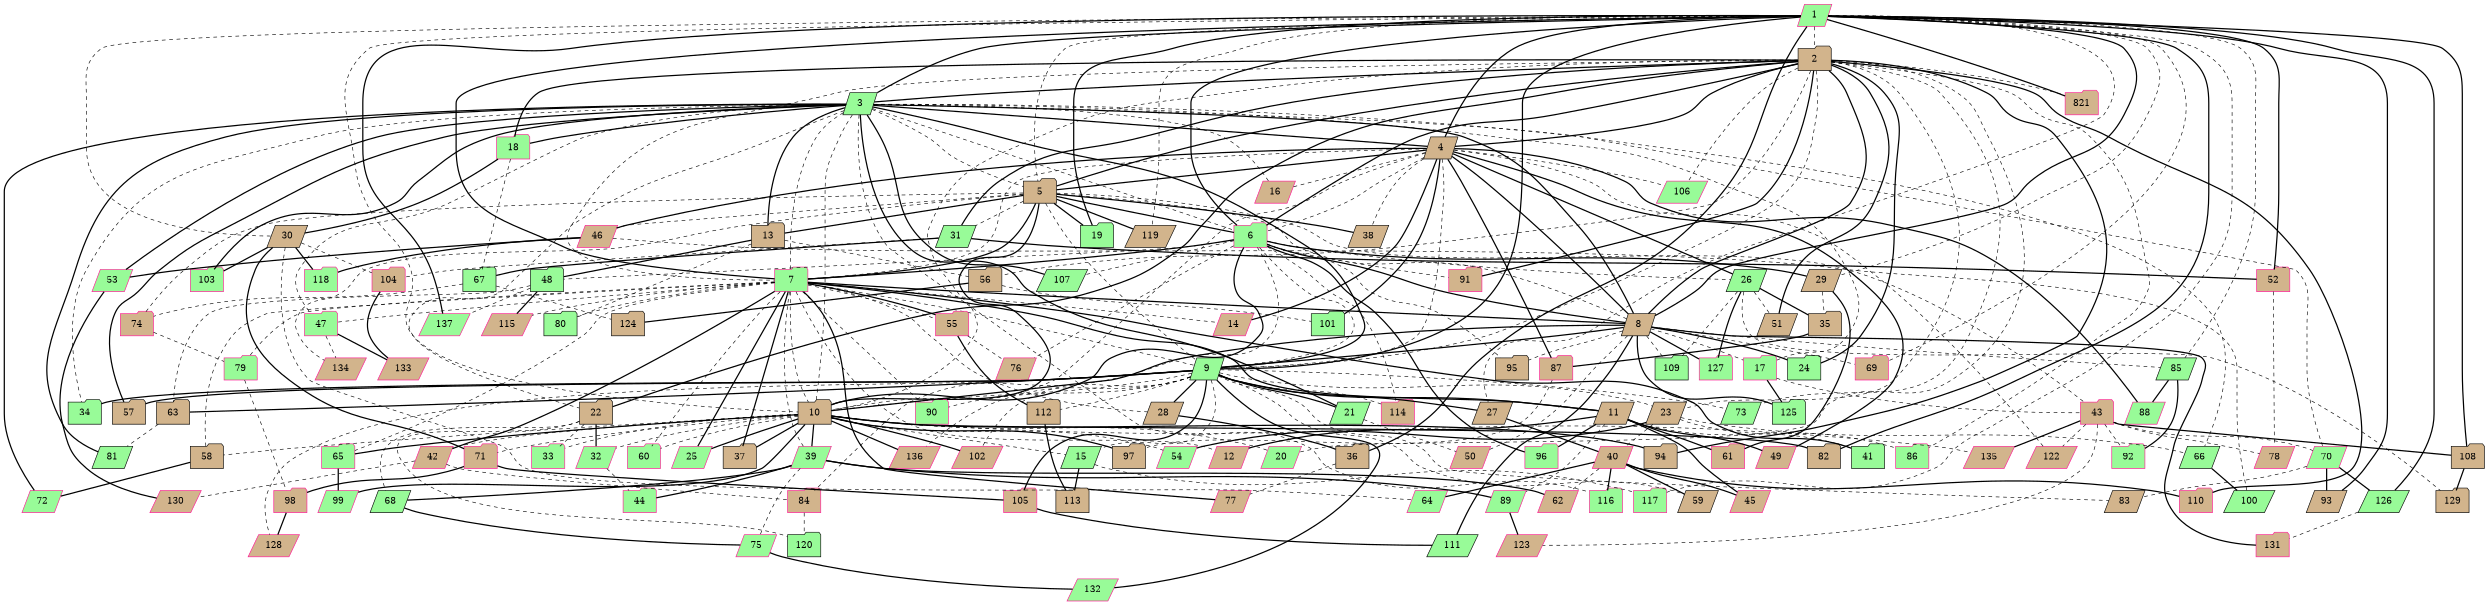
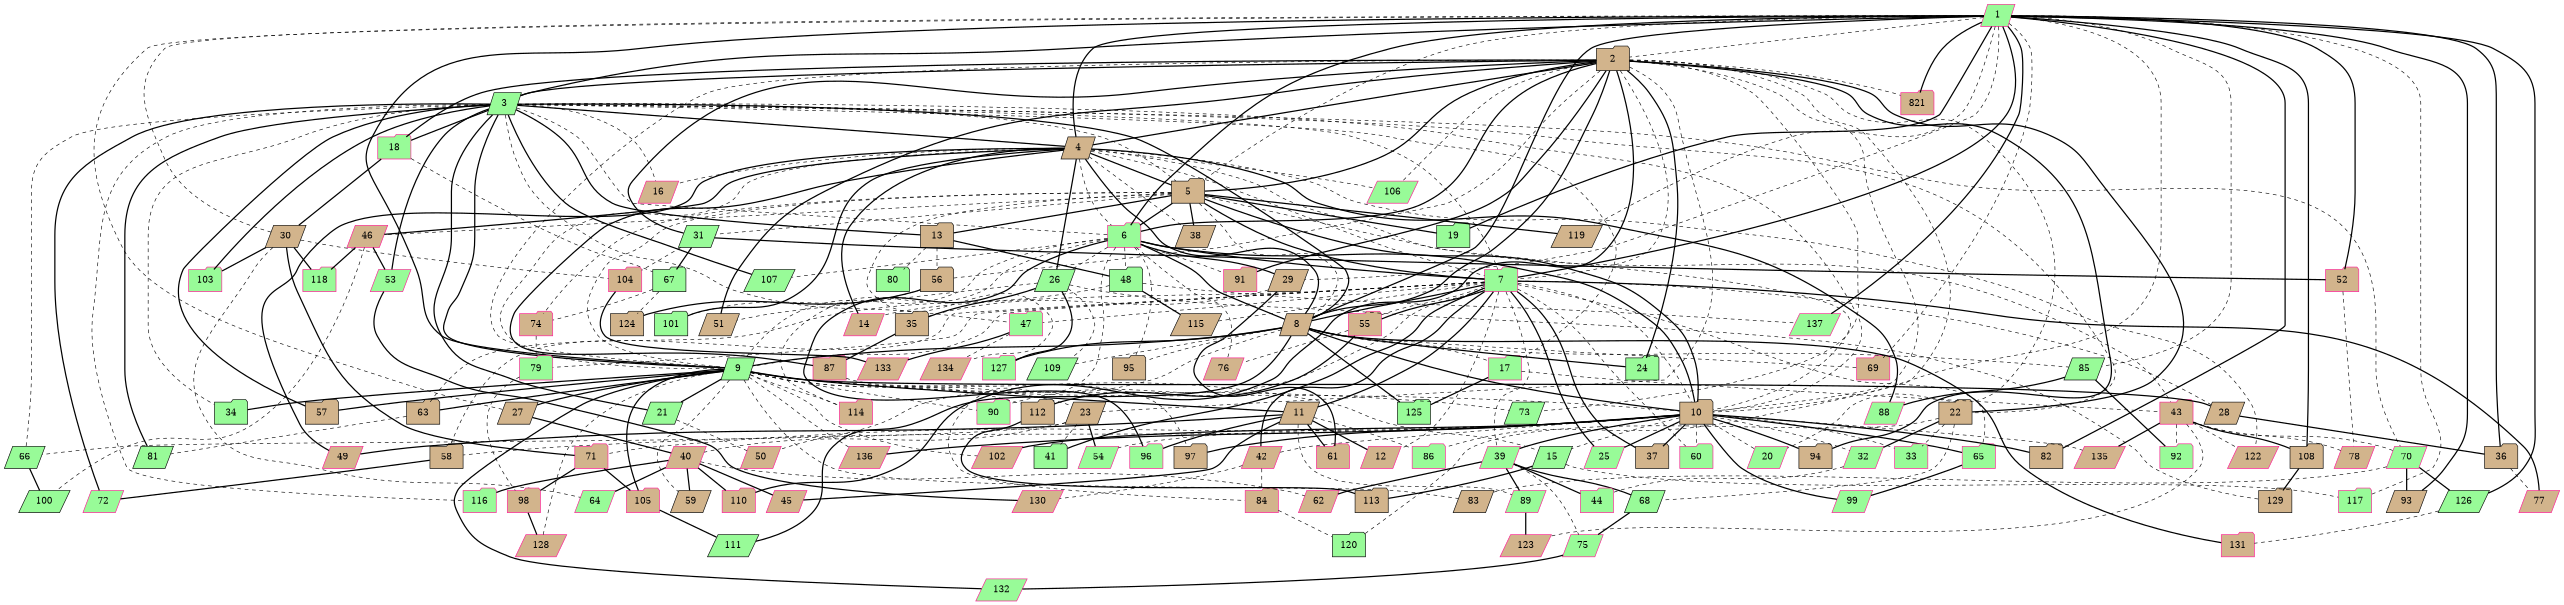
(675, 295) -> none
(507, 325) -> (1196, 325)
(1672, 369) -> (1052, 369)
